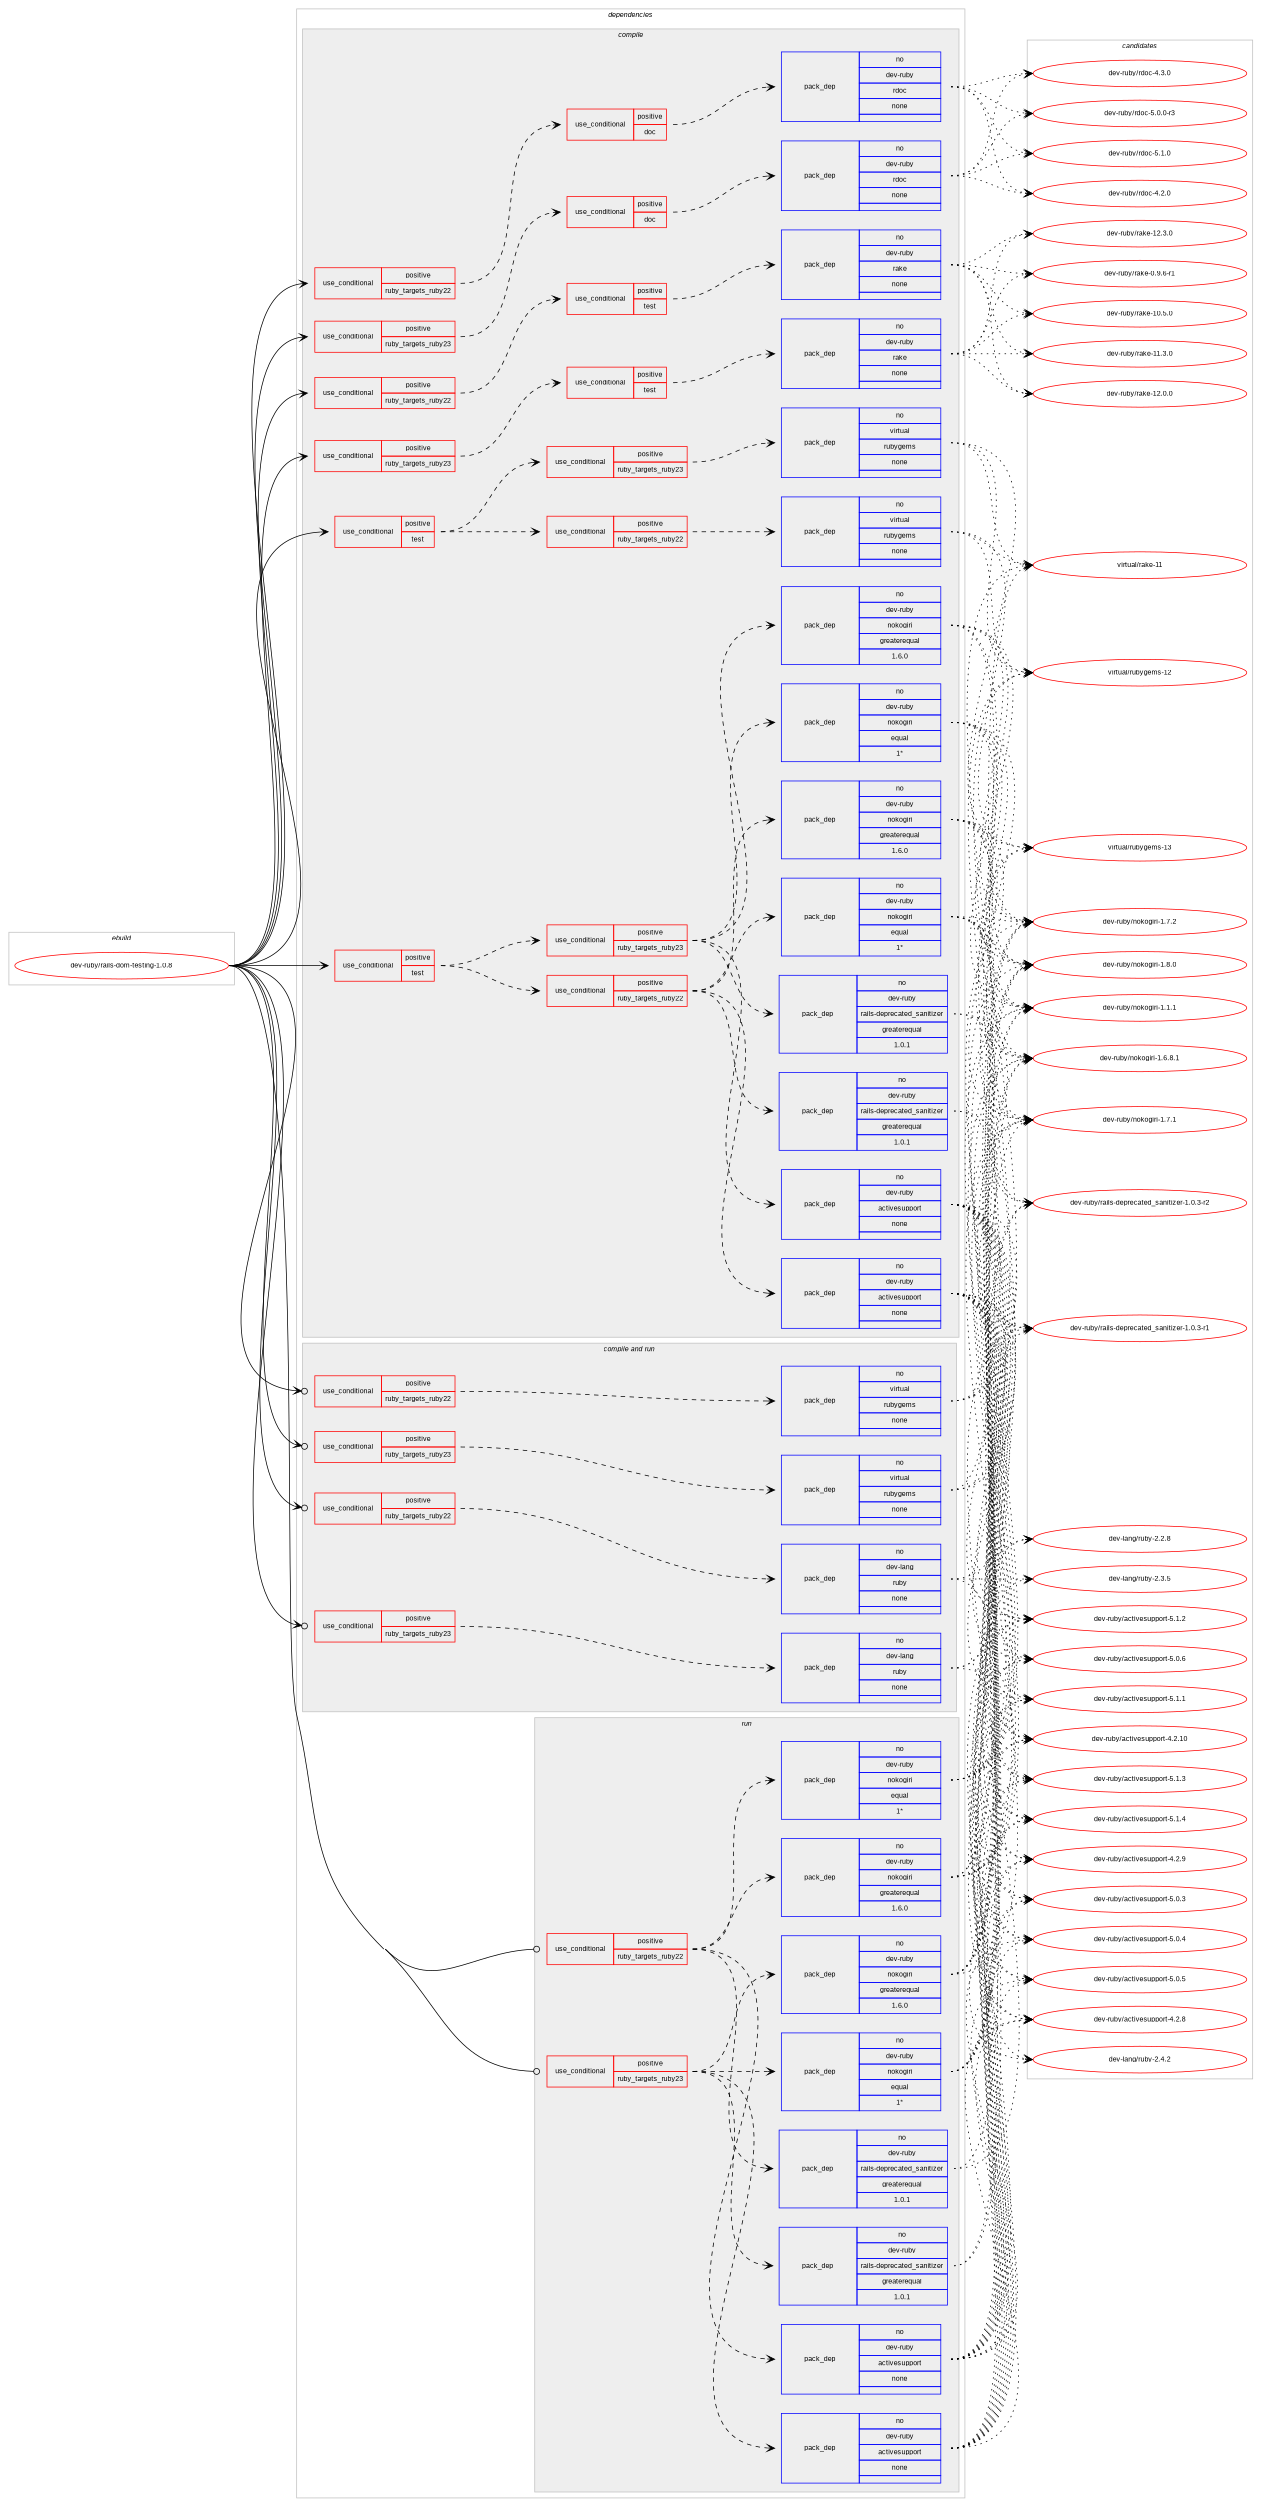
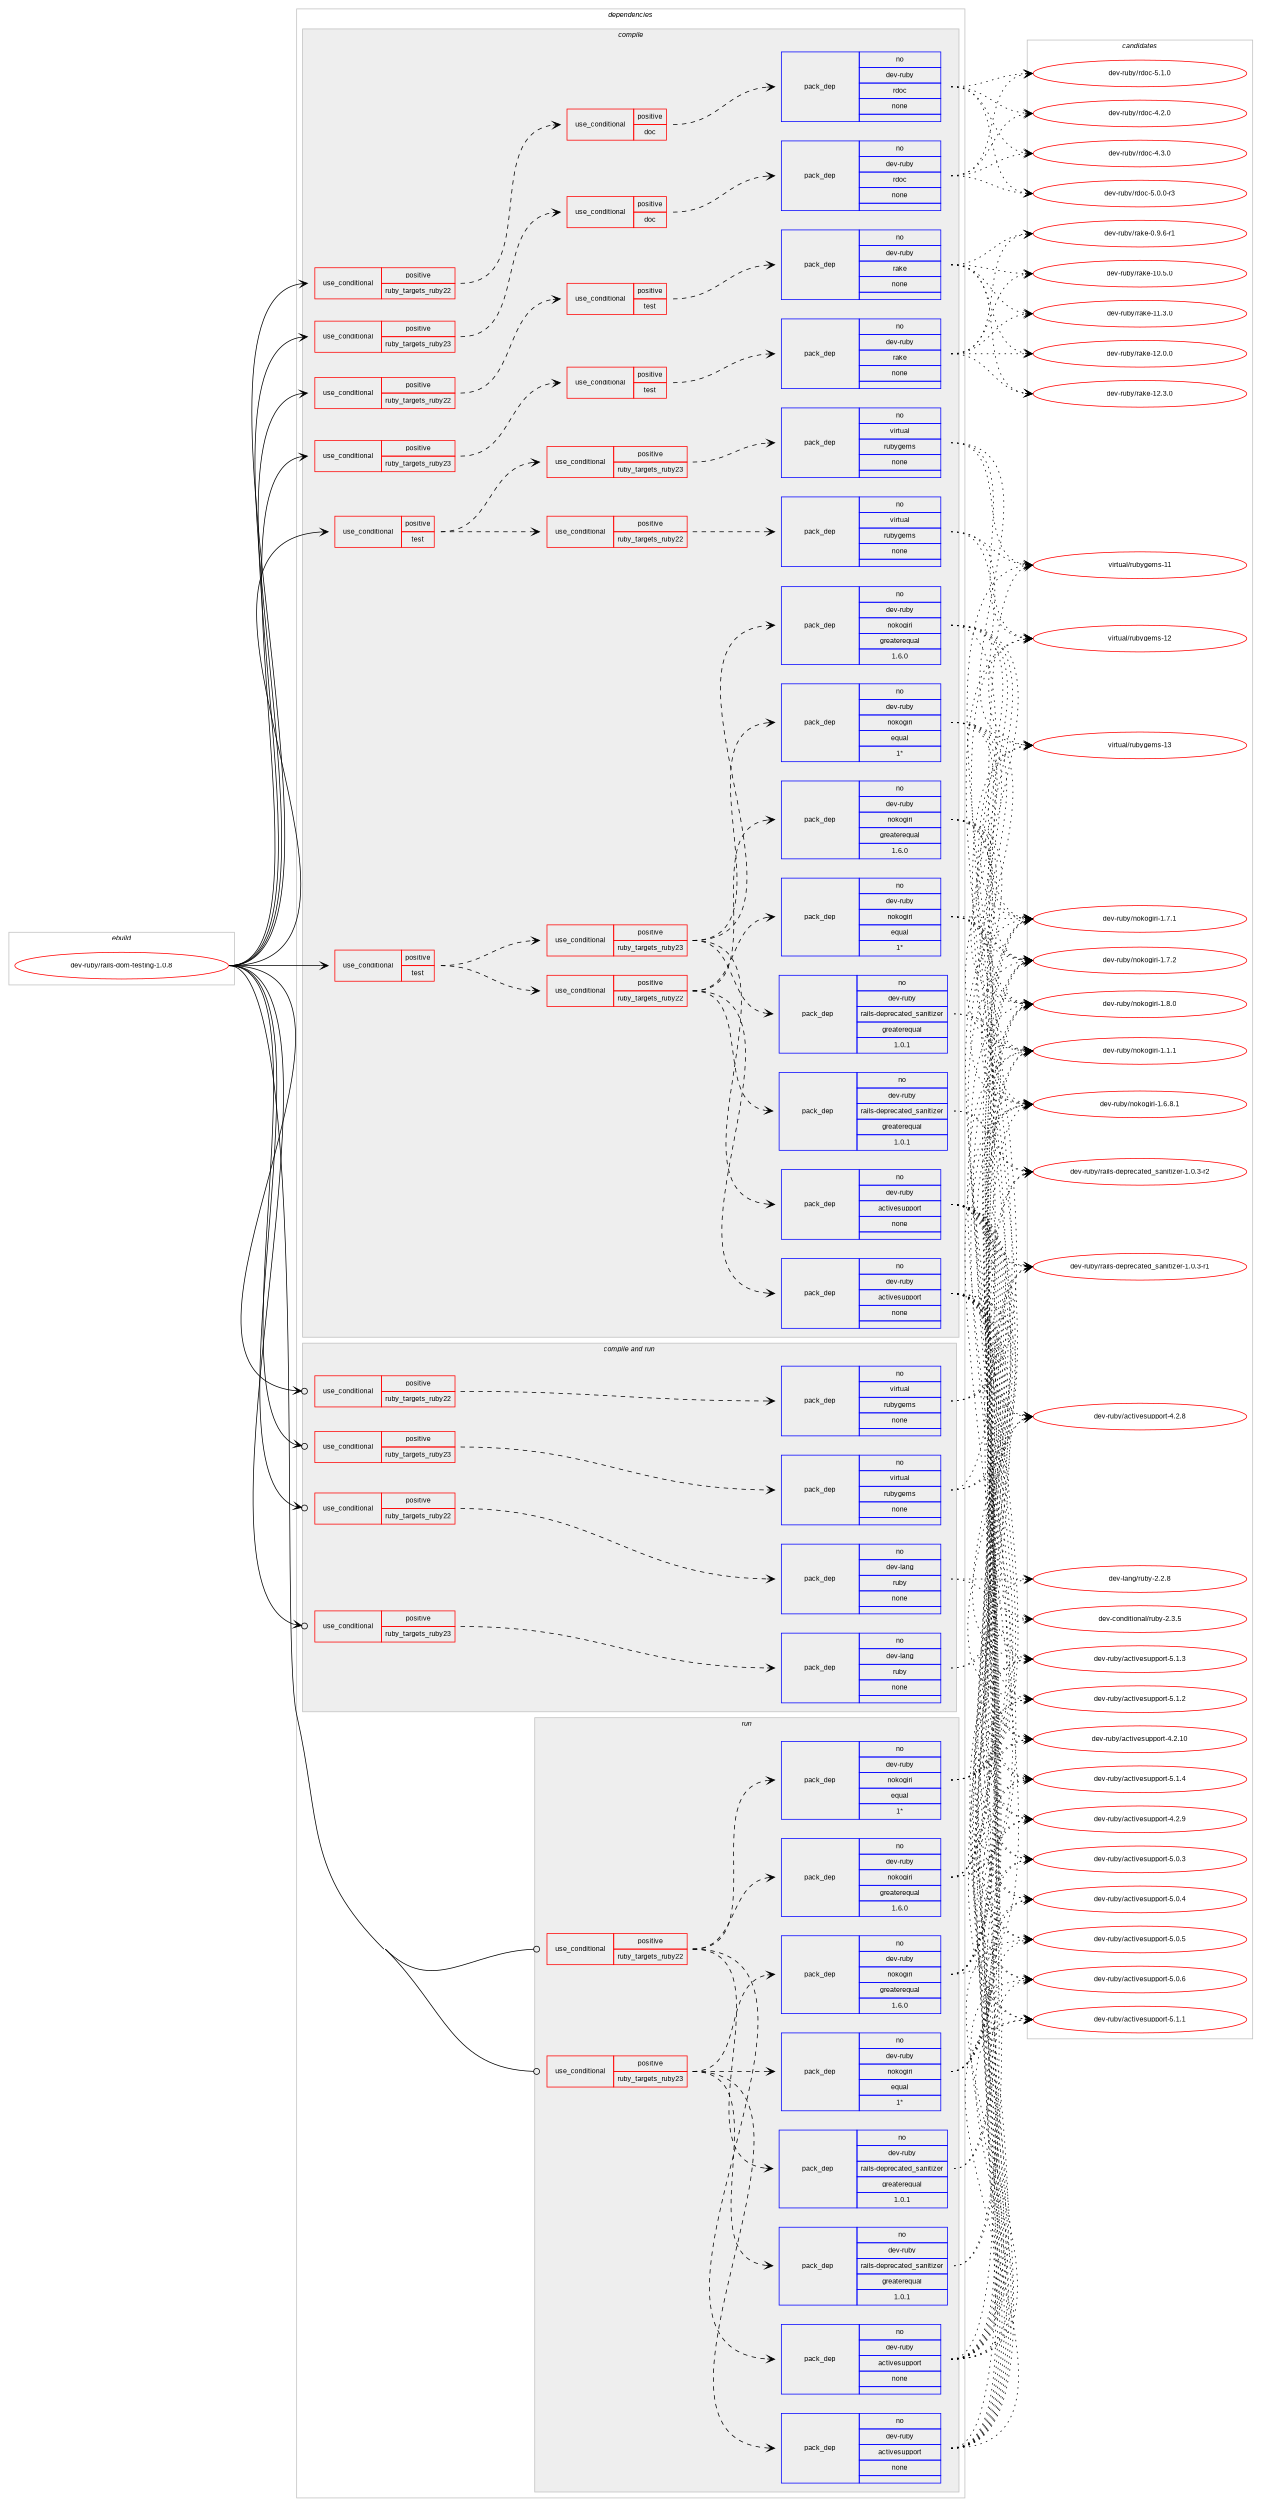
(1140, 565) -> (1140, 565)
(1140, 1579) -> (1140, 1619)
(1140, 2060) -> none
